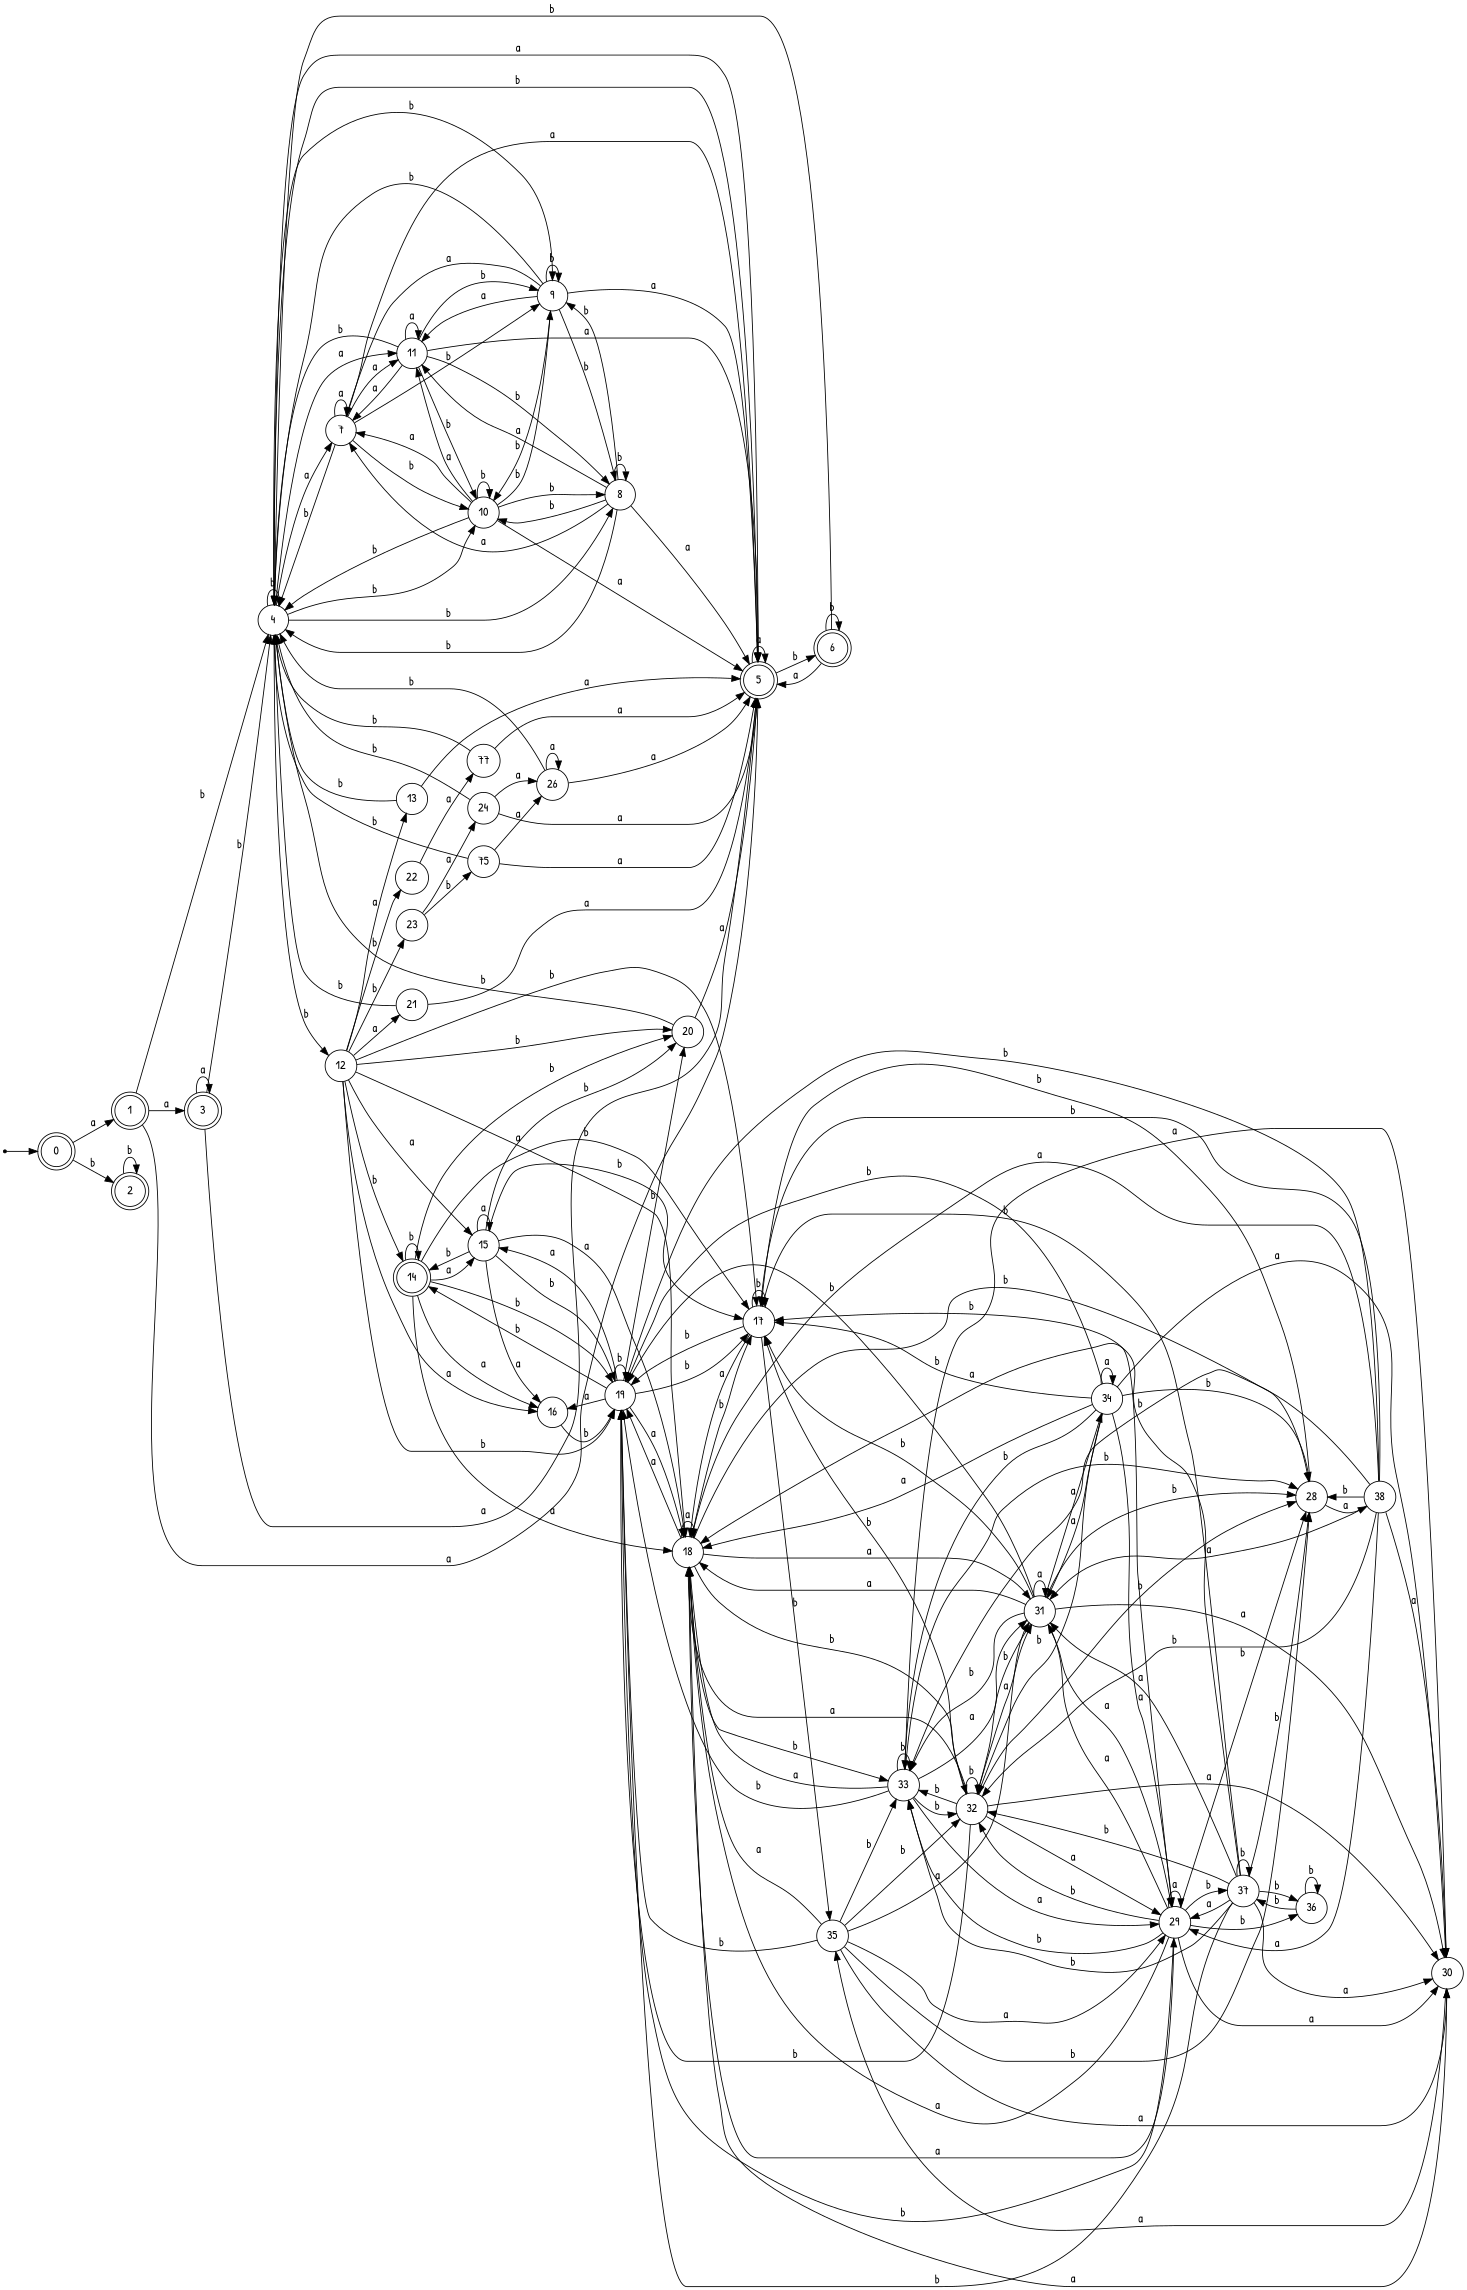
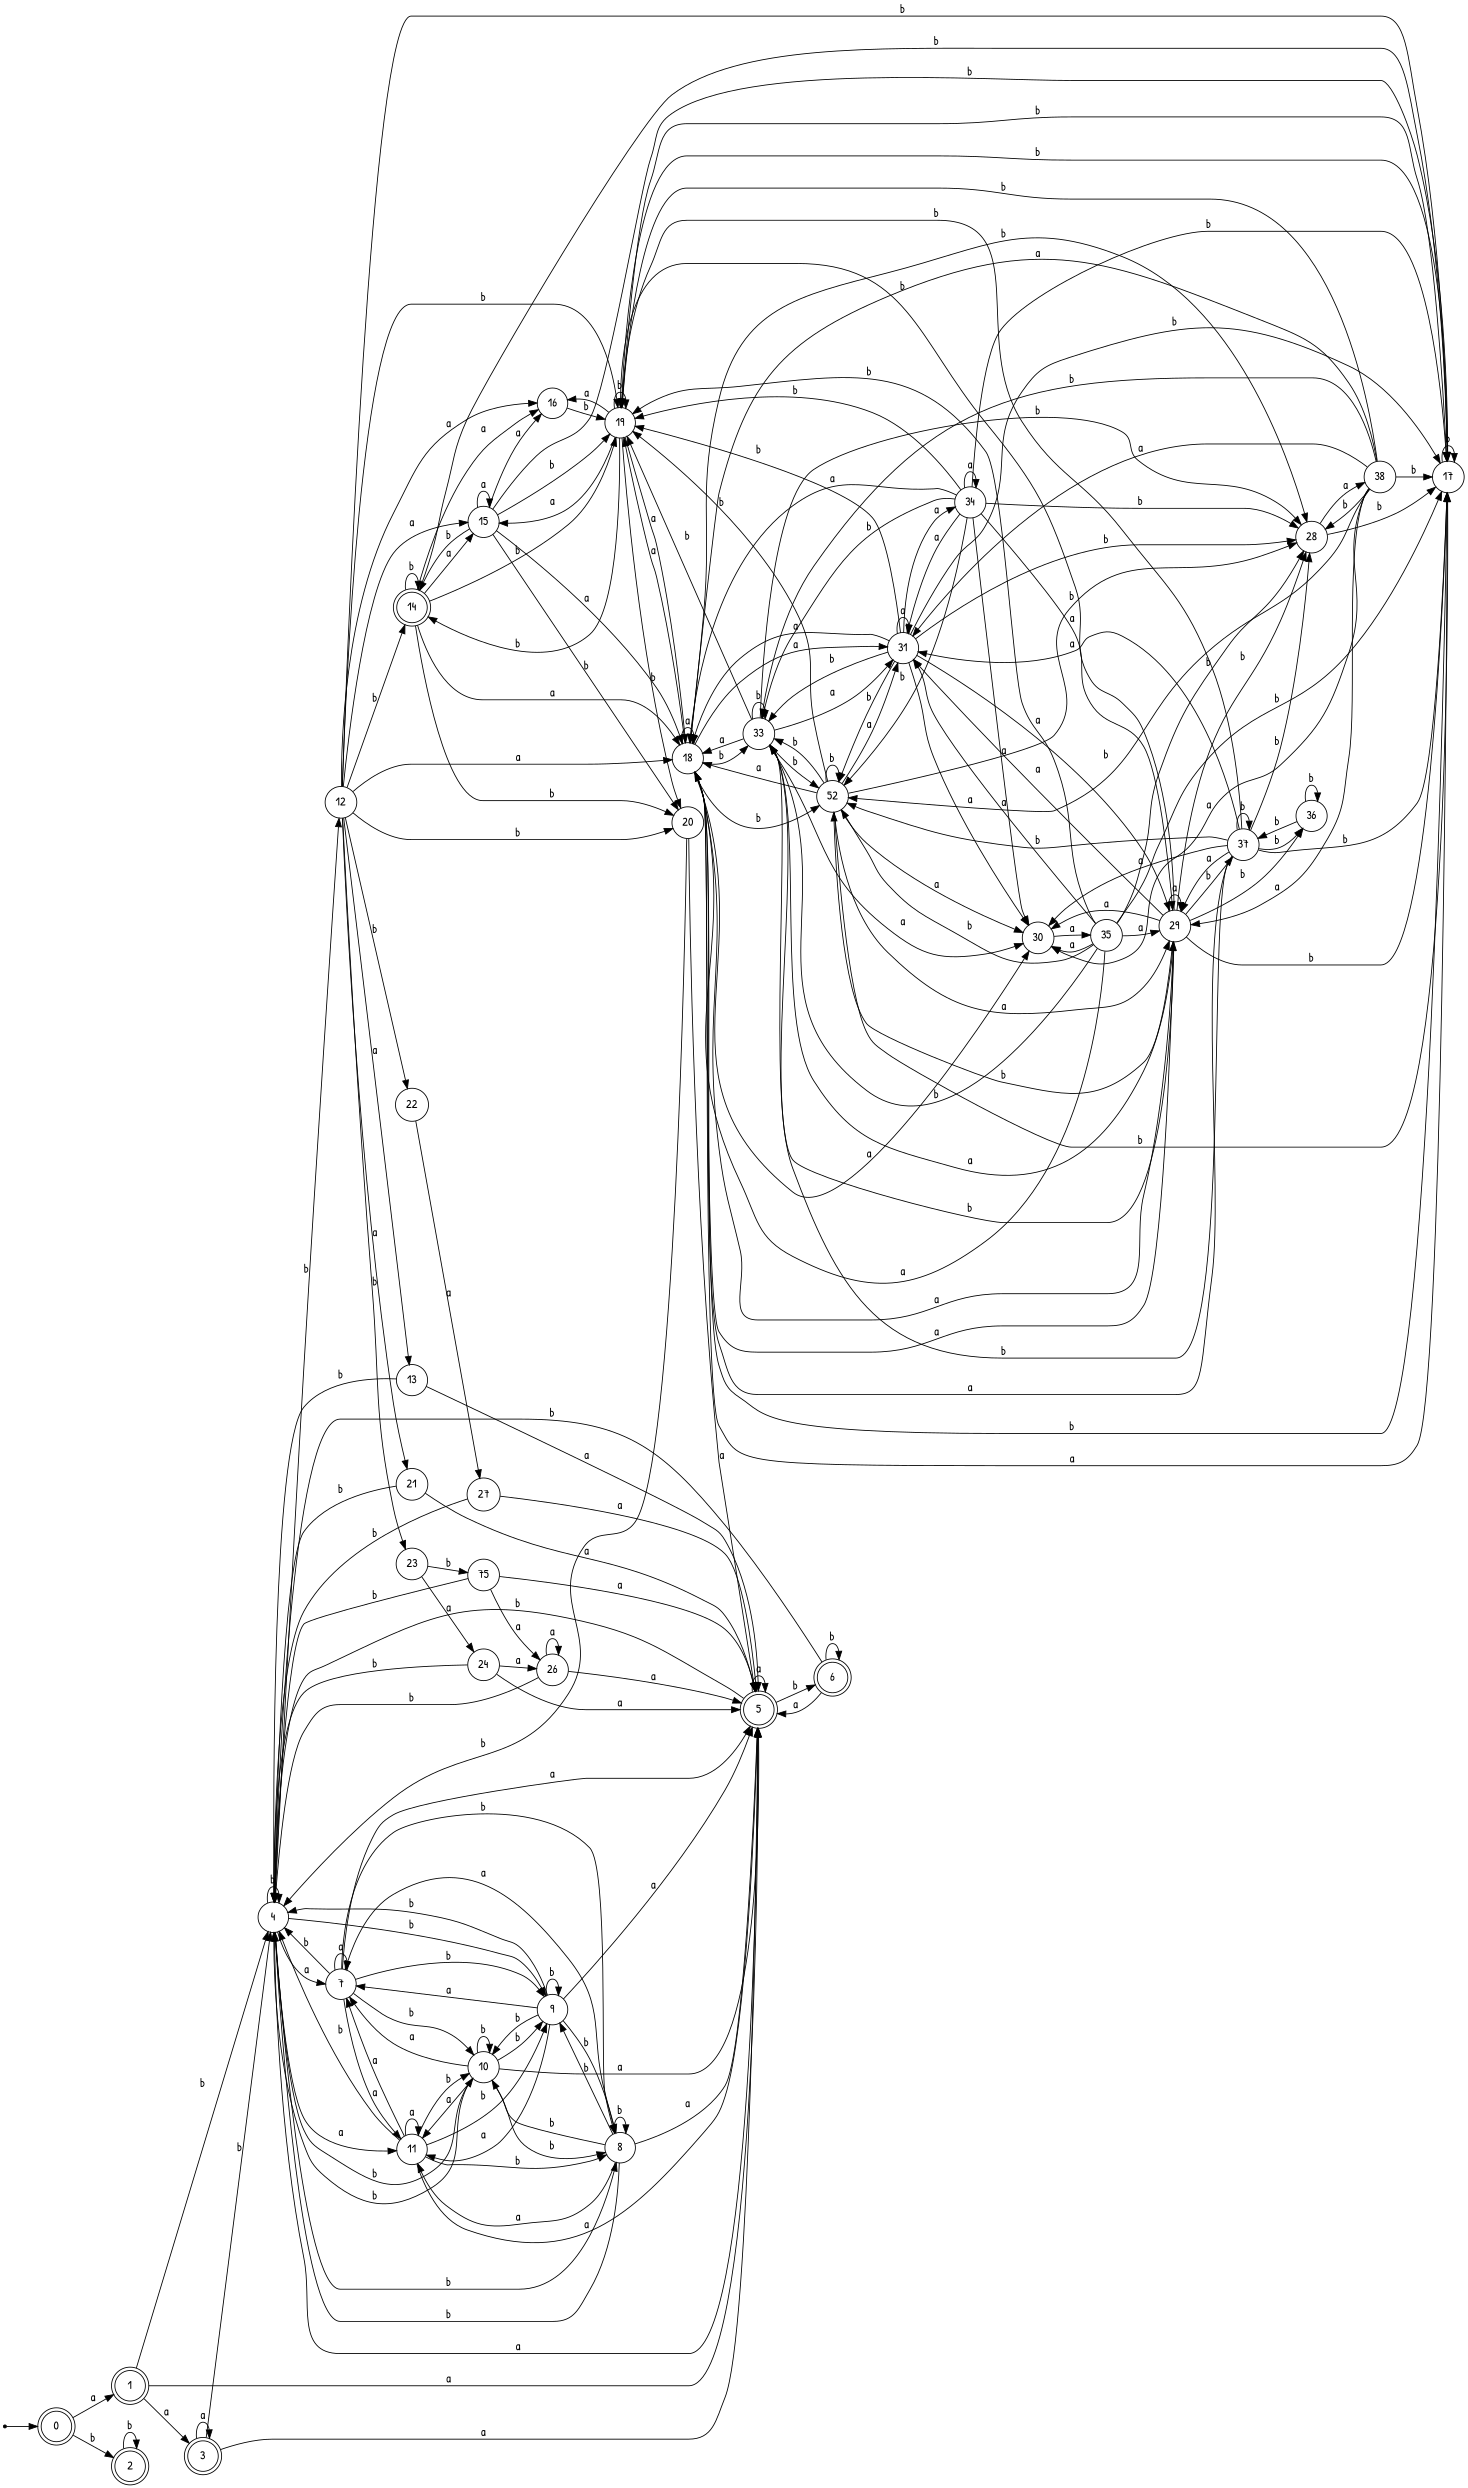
(484, 761) -> (484, 1494)
(795, 1624) -> (1274, 709)
(972, 1809) -> (833, 796)
none -> (557, 1827)
